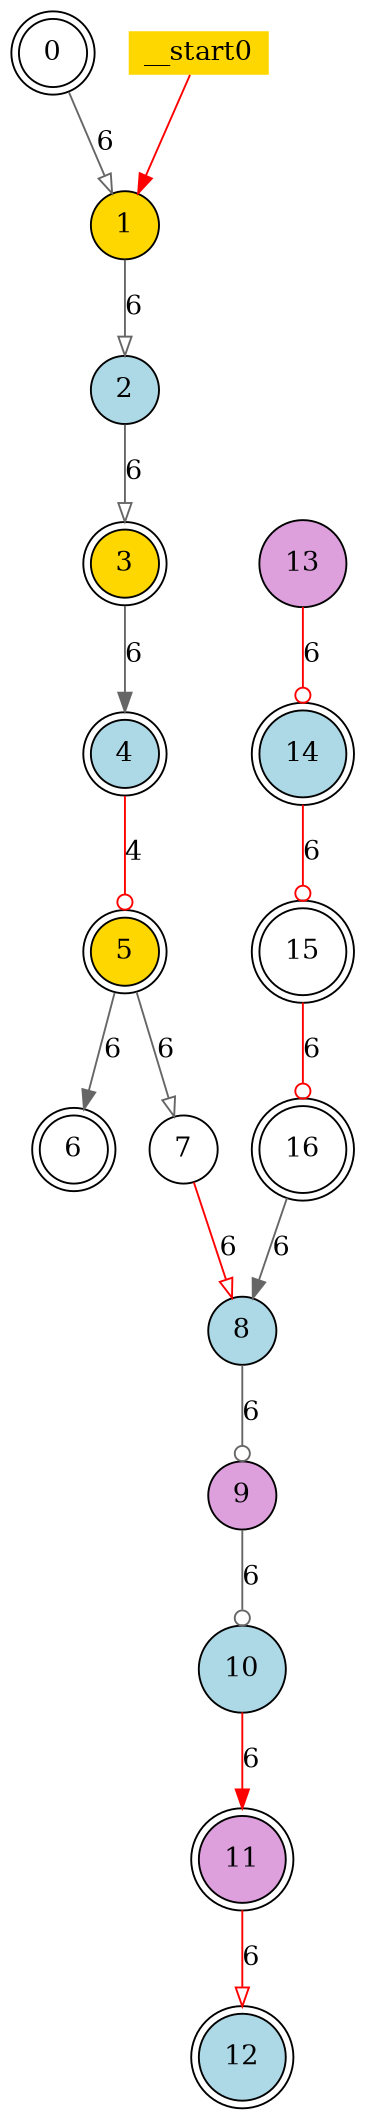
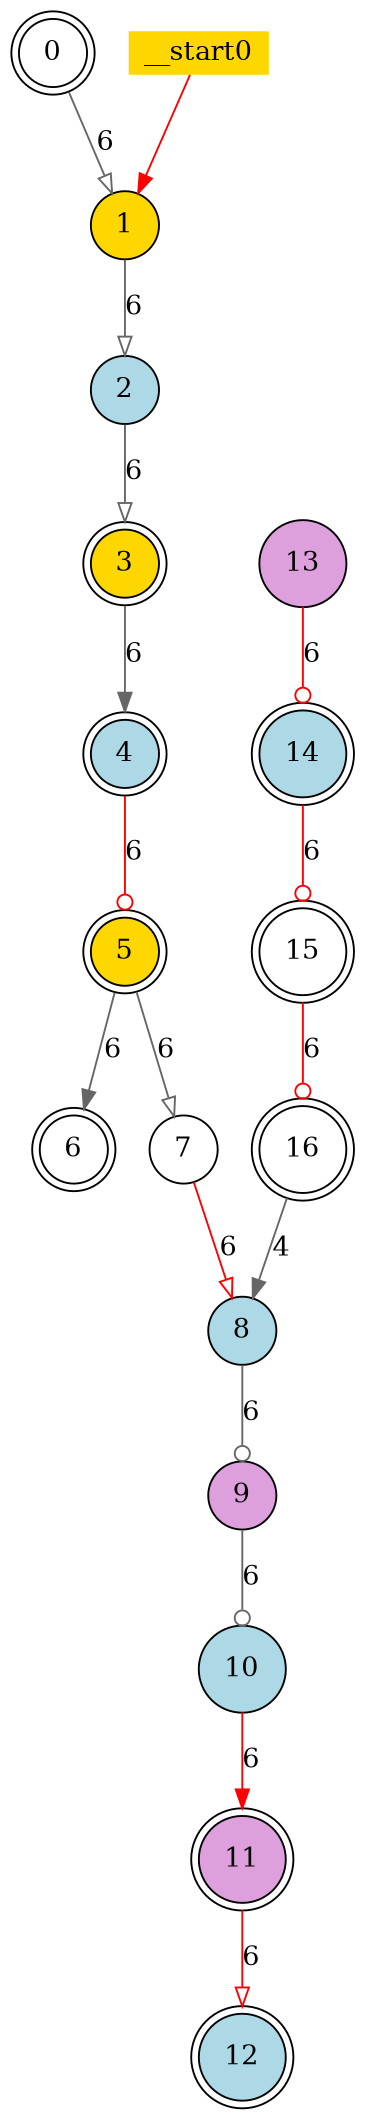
(134, 853) -> (134, 853)
(282, 1248) -> (282, 1248)
